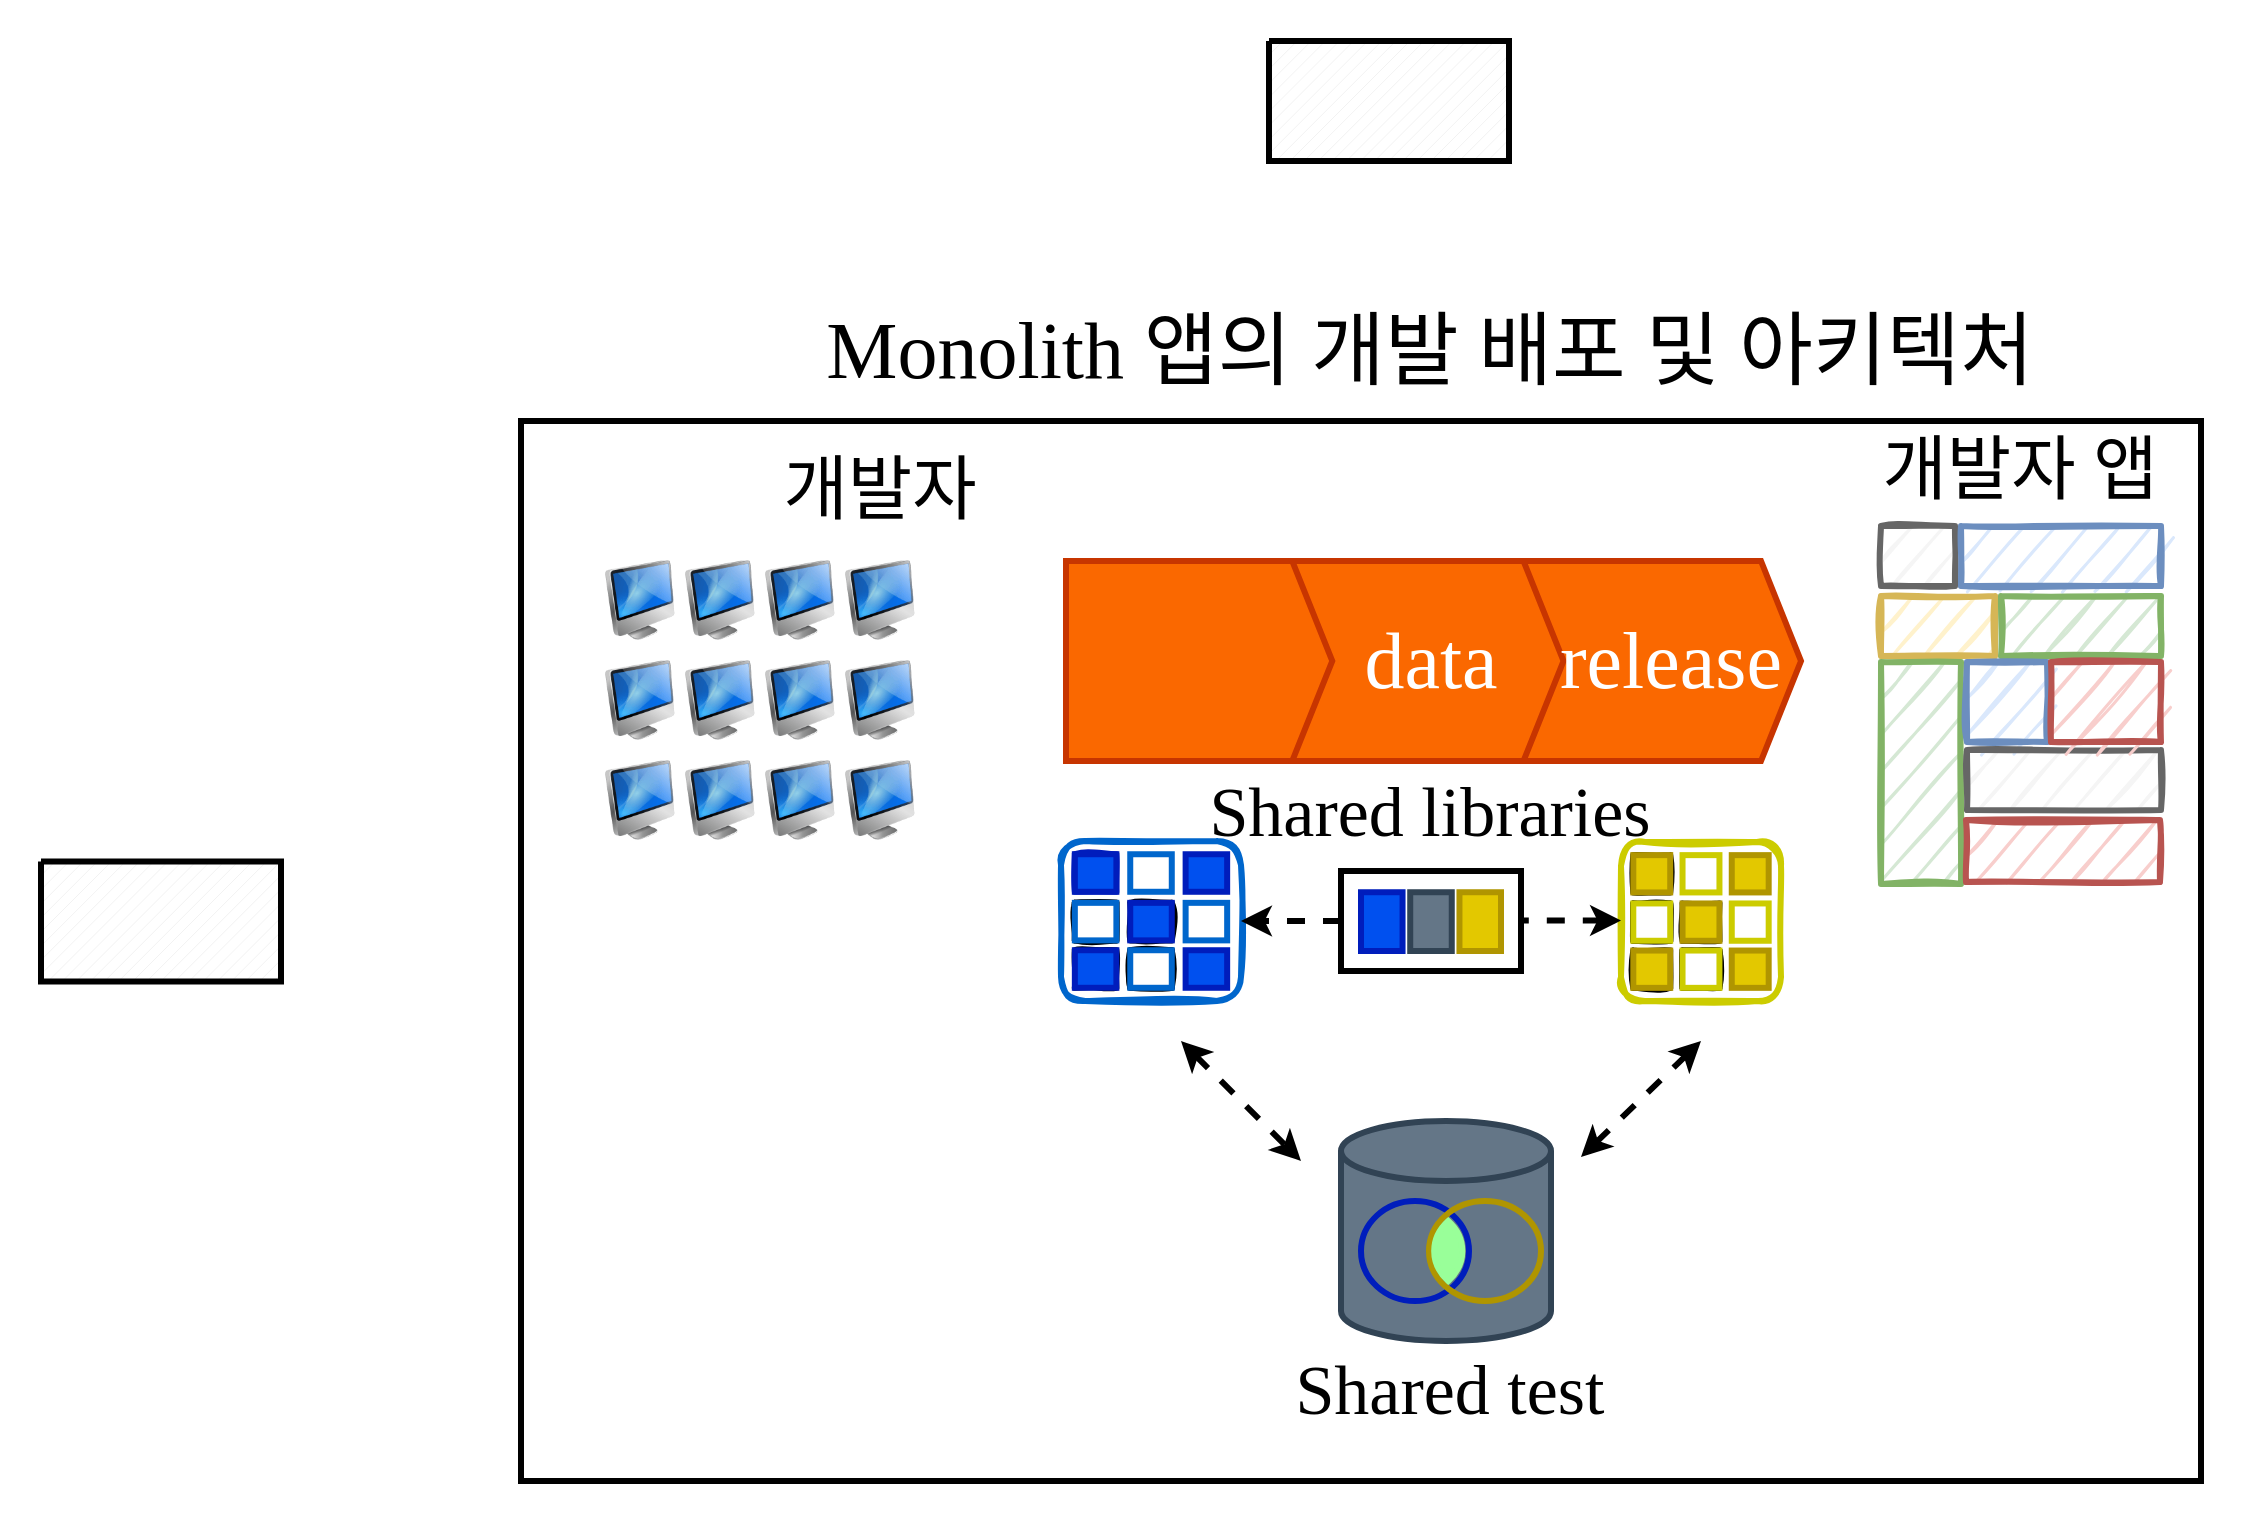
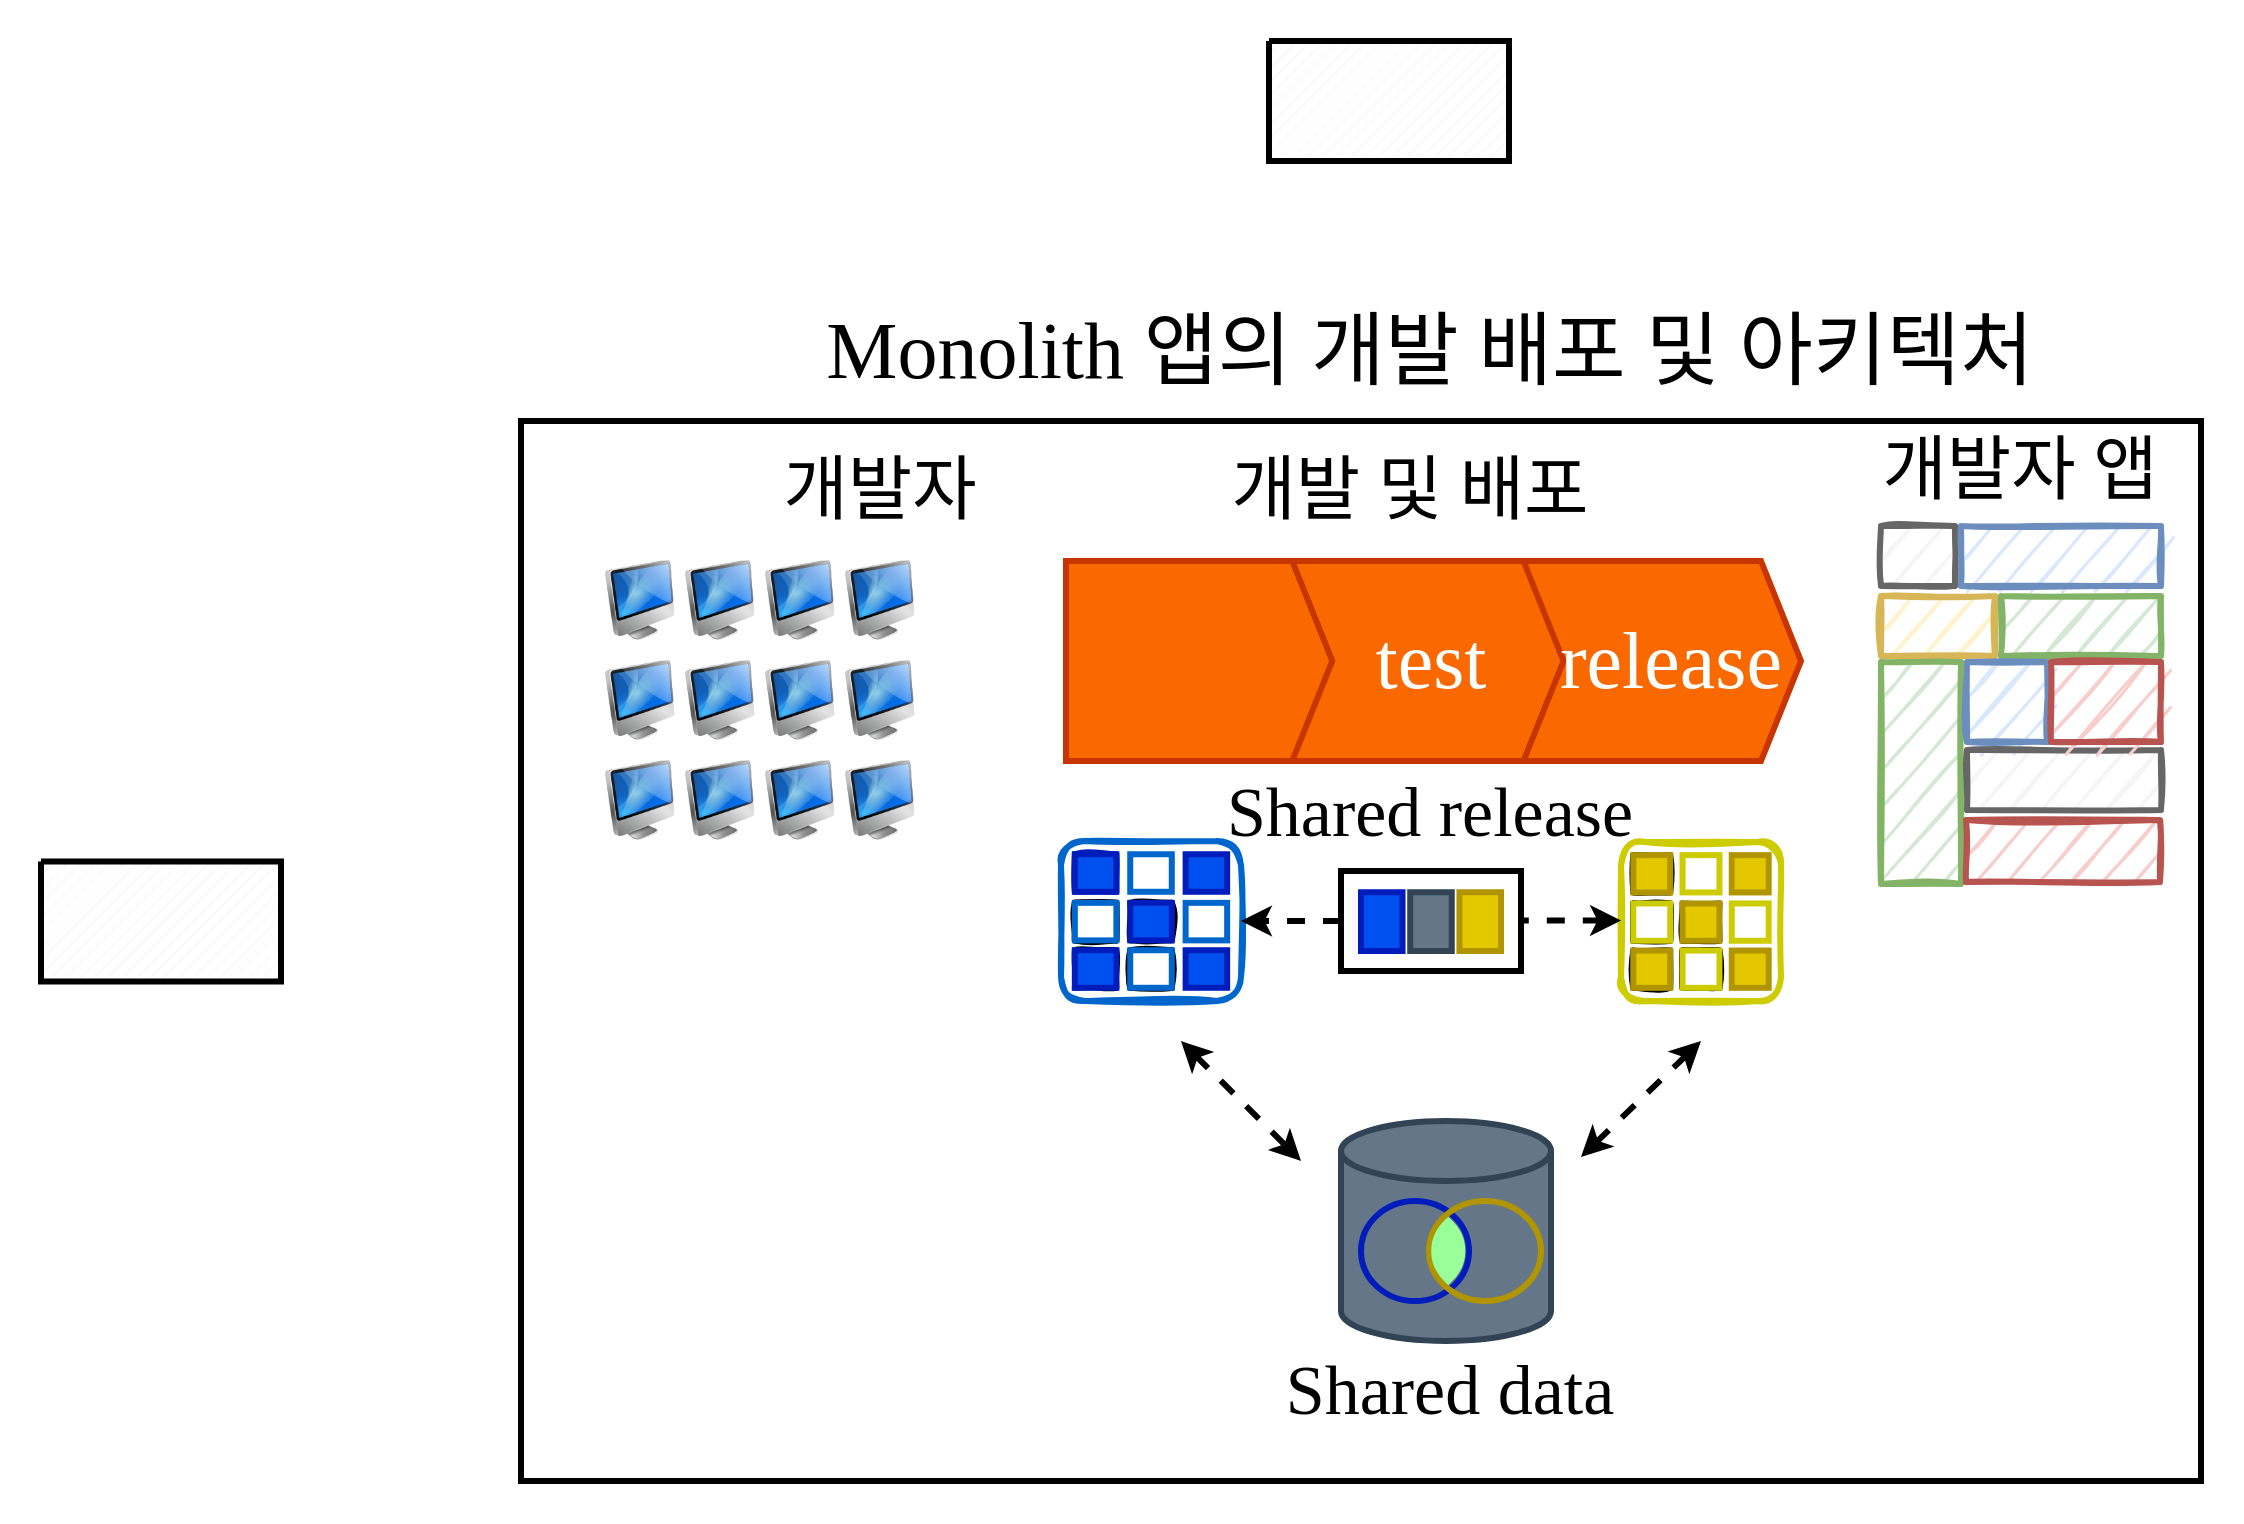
none -> (1411, 491)
(1432, 661) -> (1432, 661)
(1431, 813) -> (1431, 813)
(1451, 1391) -> (1451, 1391)
